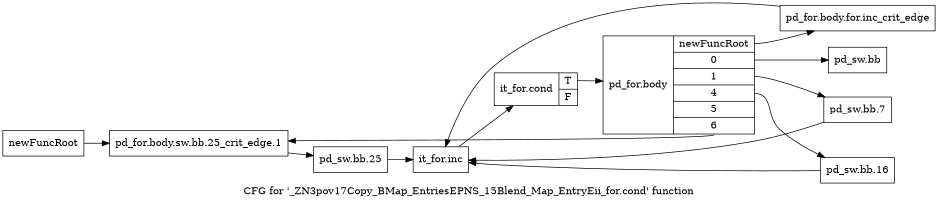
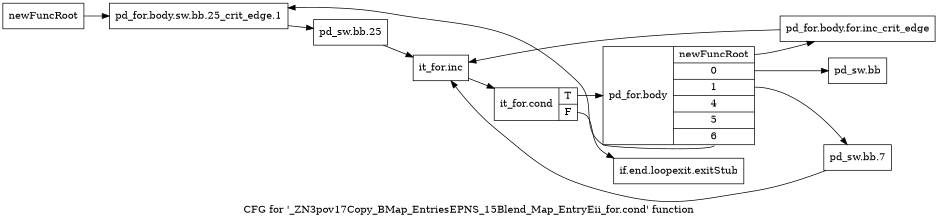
(858, 170) -> none
none -> (679, 171)
